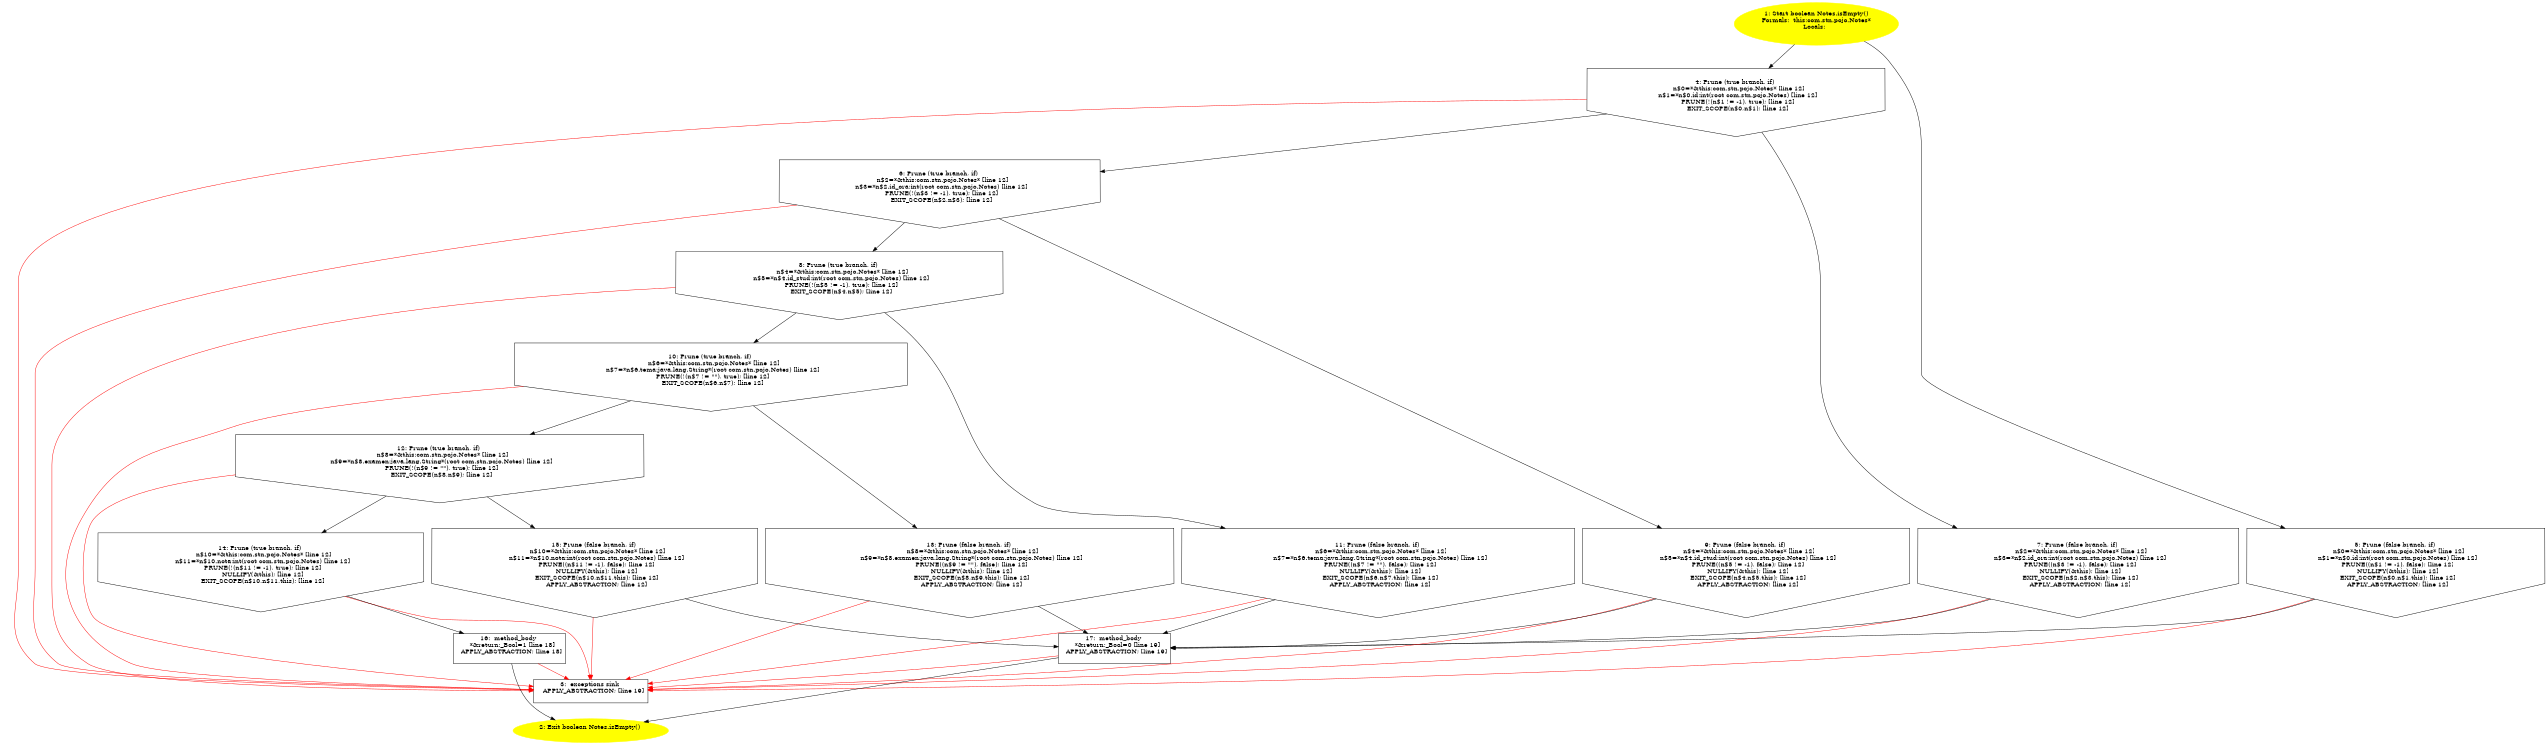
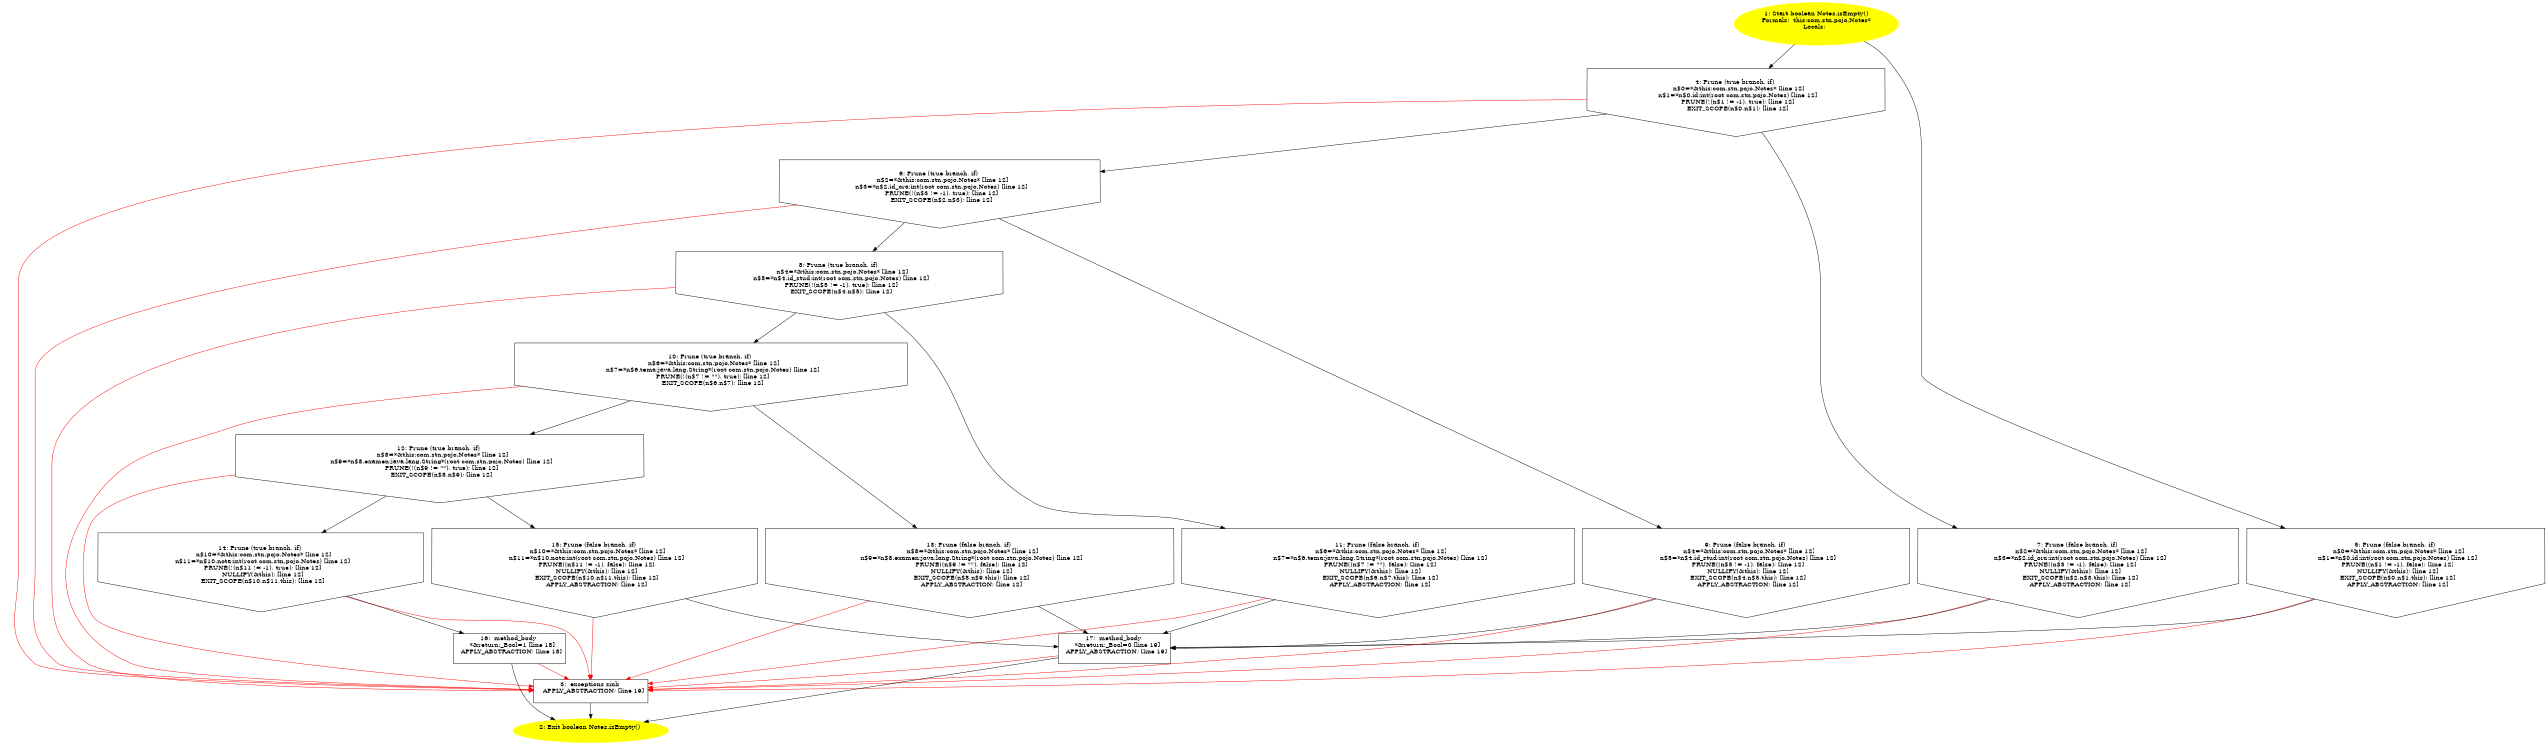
none -> (591, 709)
